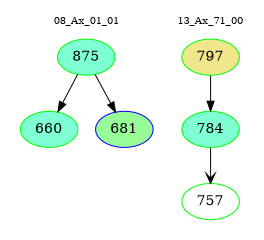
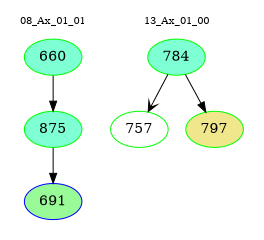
(211, 22) -> (177, 22)
(211, 88) -> (193, 89)
(70, 89) -> (53, 88)
(124, 129) -> (53, 202)
